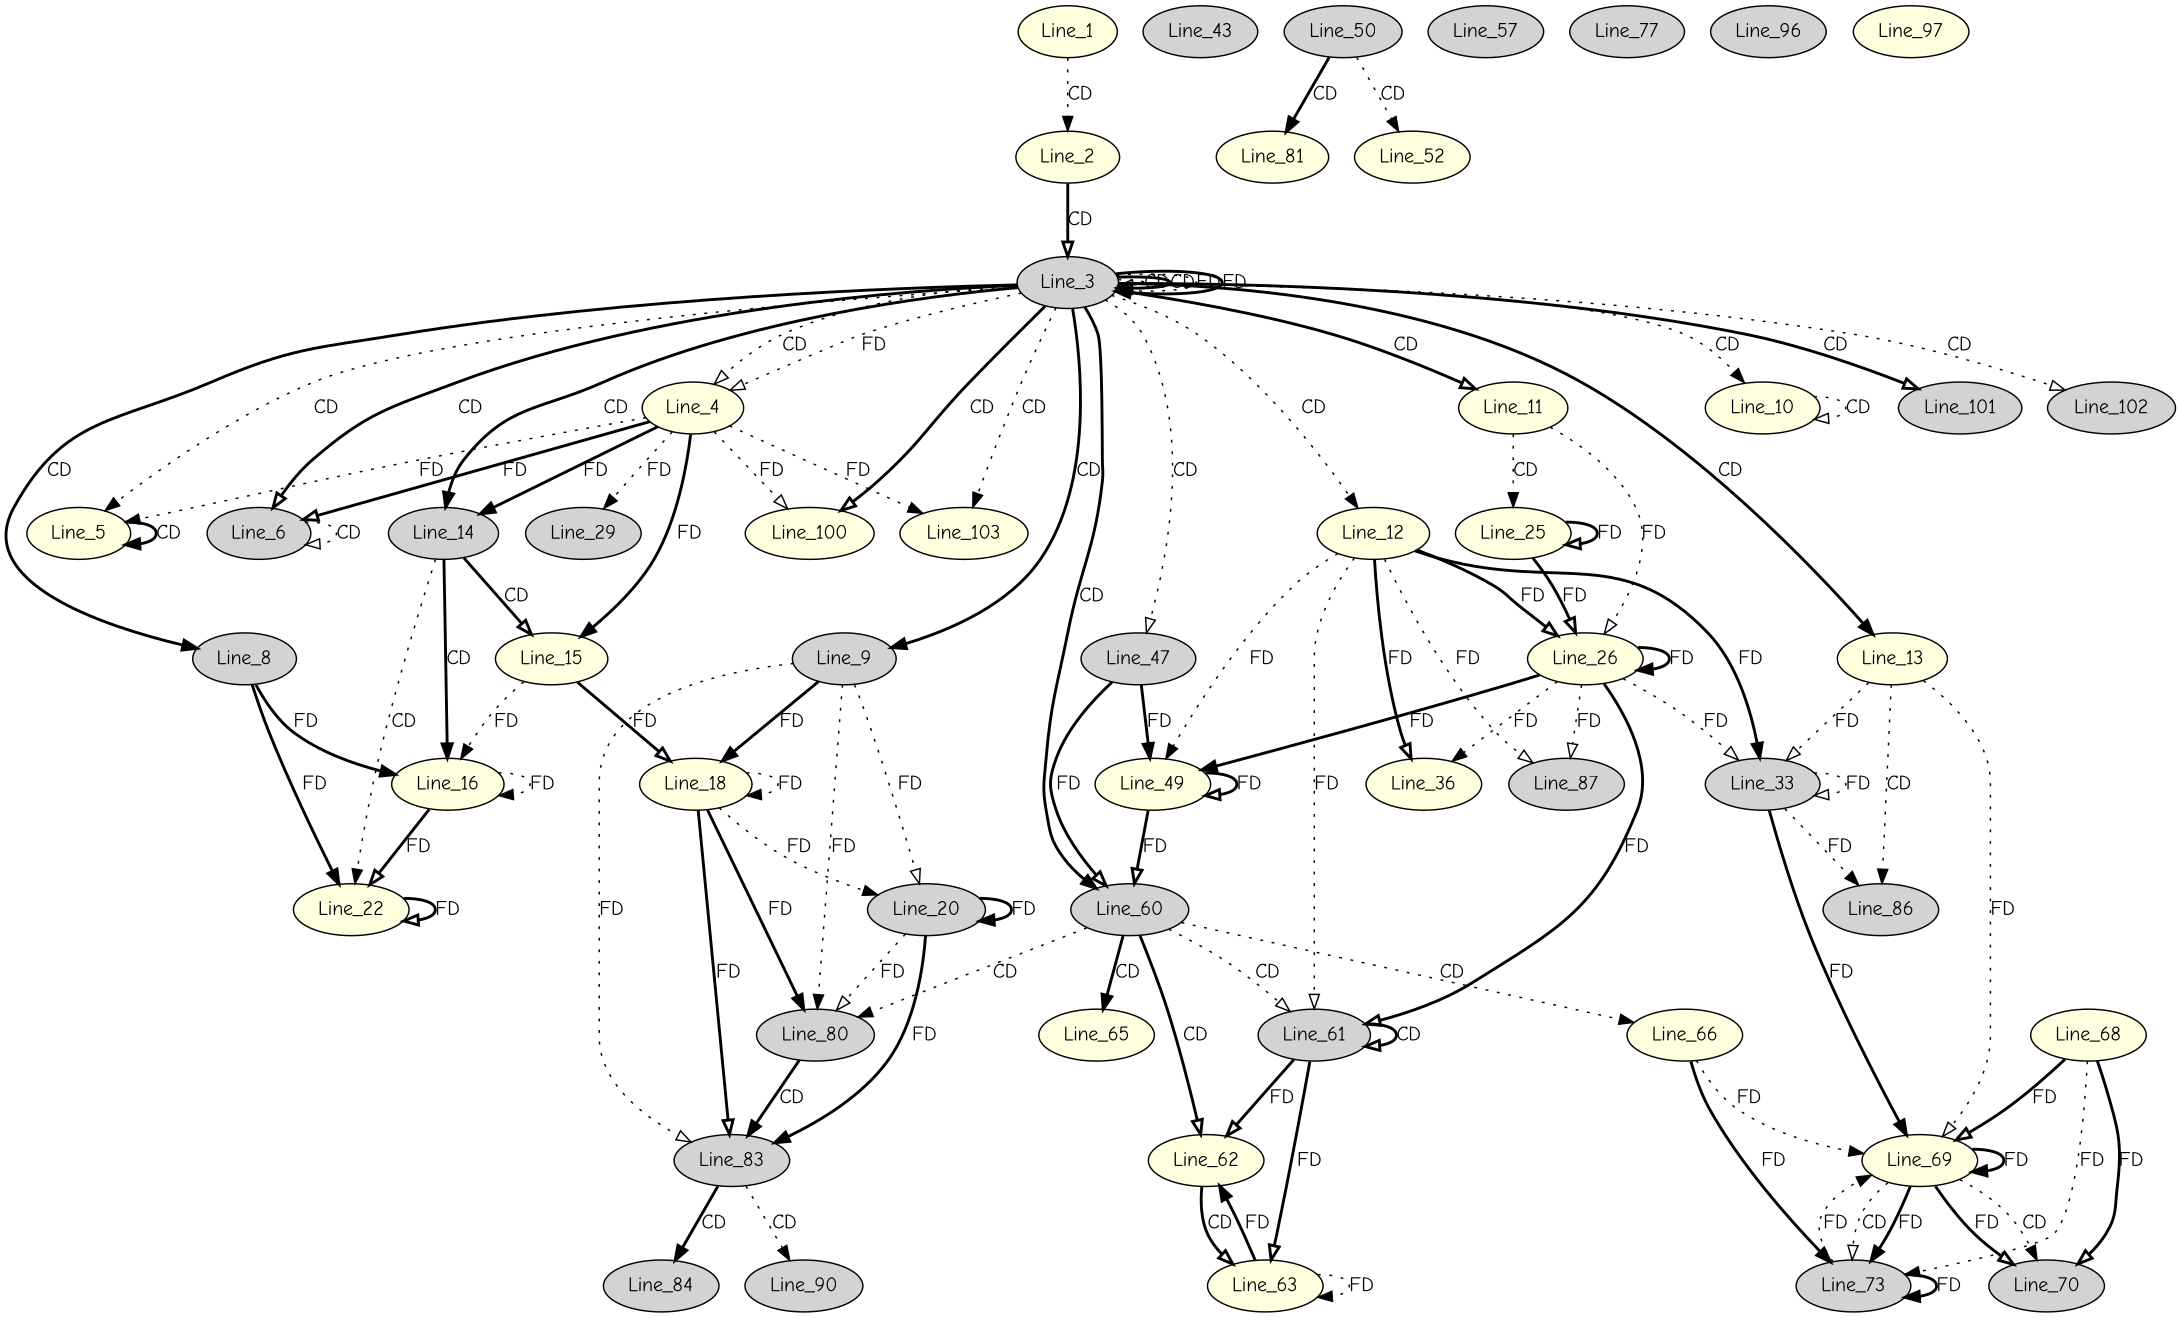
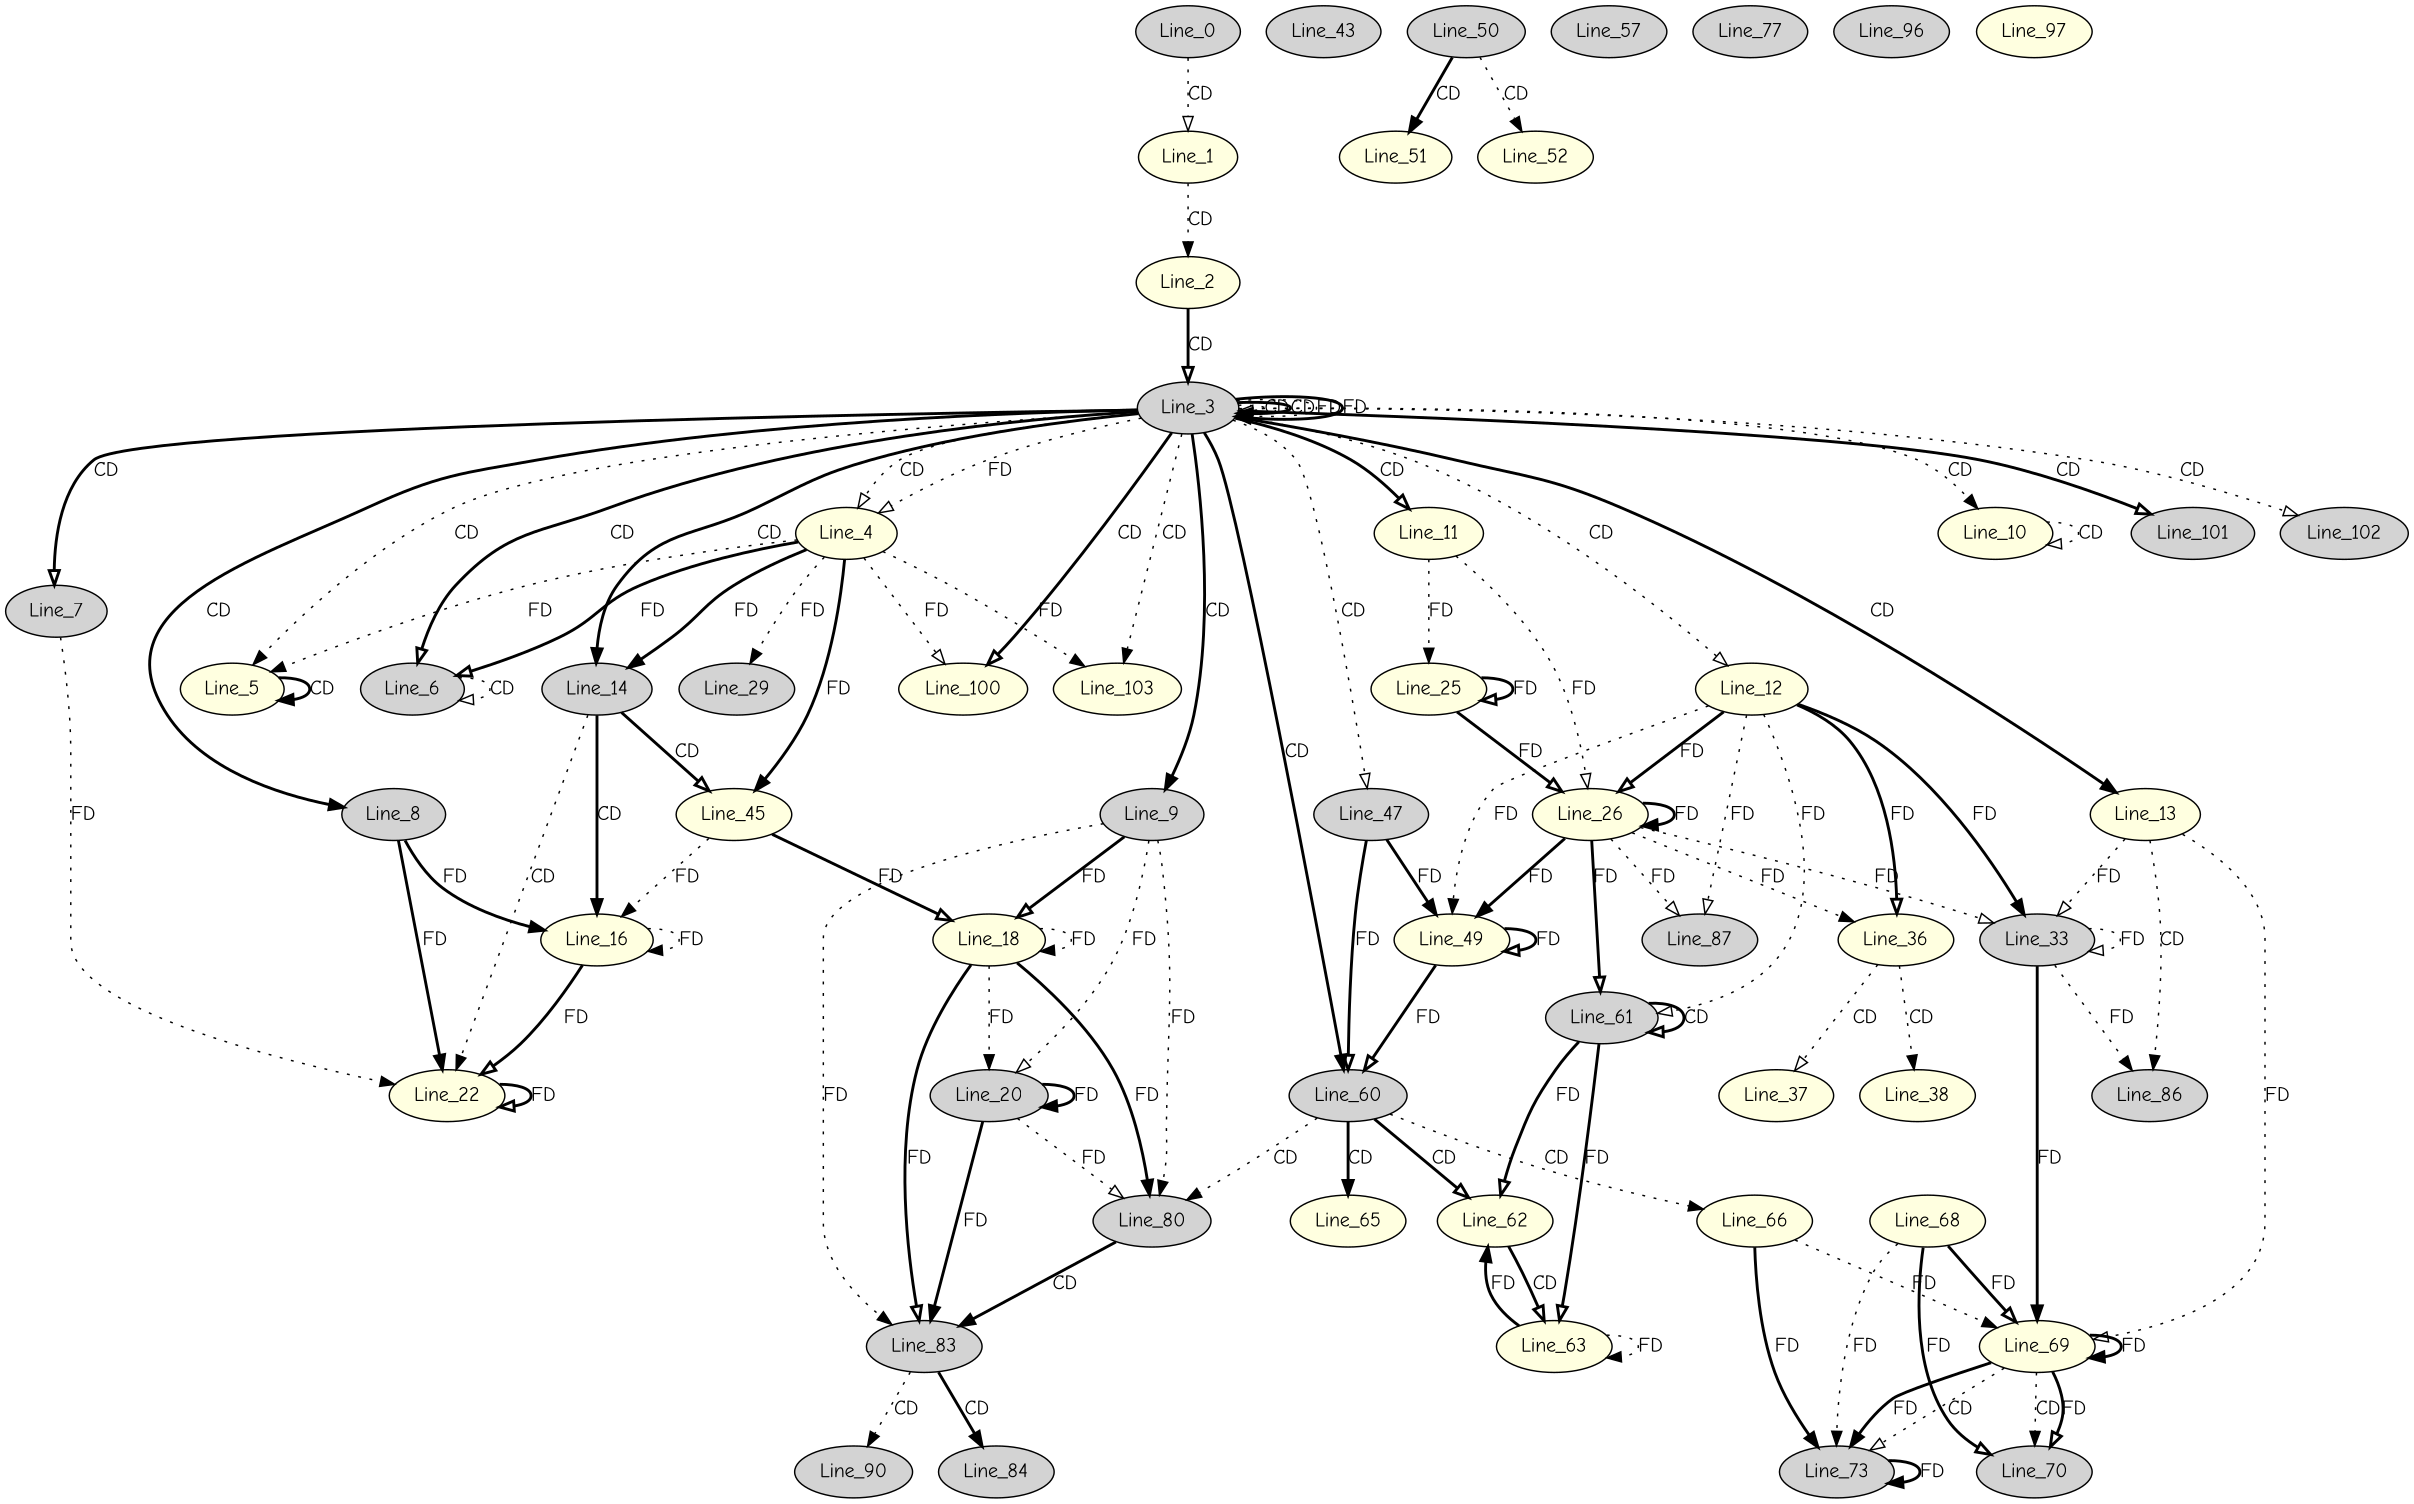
none -> (1188, 32)
(1272, 157) -> (1396, 157)
(1247, 375) -> (1494, 499)
(1526, 471) -> (1442, 611)
none -> (56, 611)
(552, 659) -> (734, 815)
(776, 717) -> (1077, 873)
(599, 852) -> (823, 980)
(1226, 962) -> none
none -> (1776, 1096)
none -> (1918, 1096)
(1822, 1215) -> none
